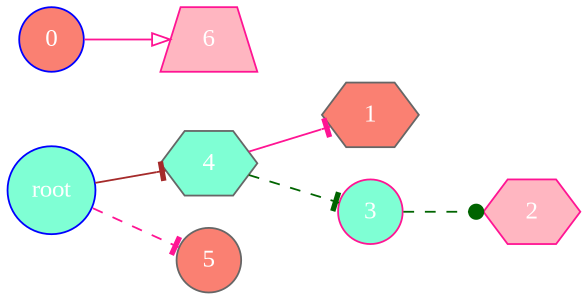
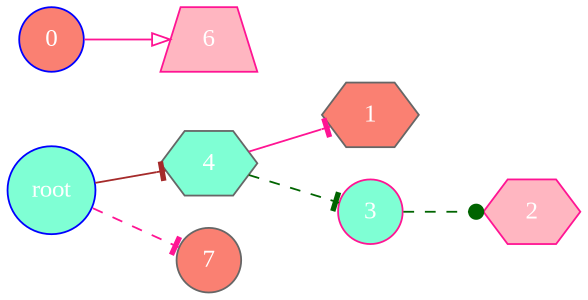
(209, 260) -> (209, 260)
